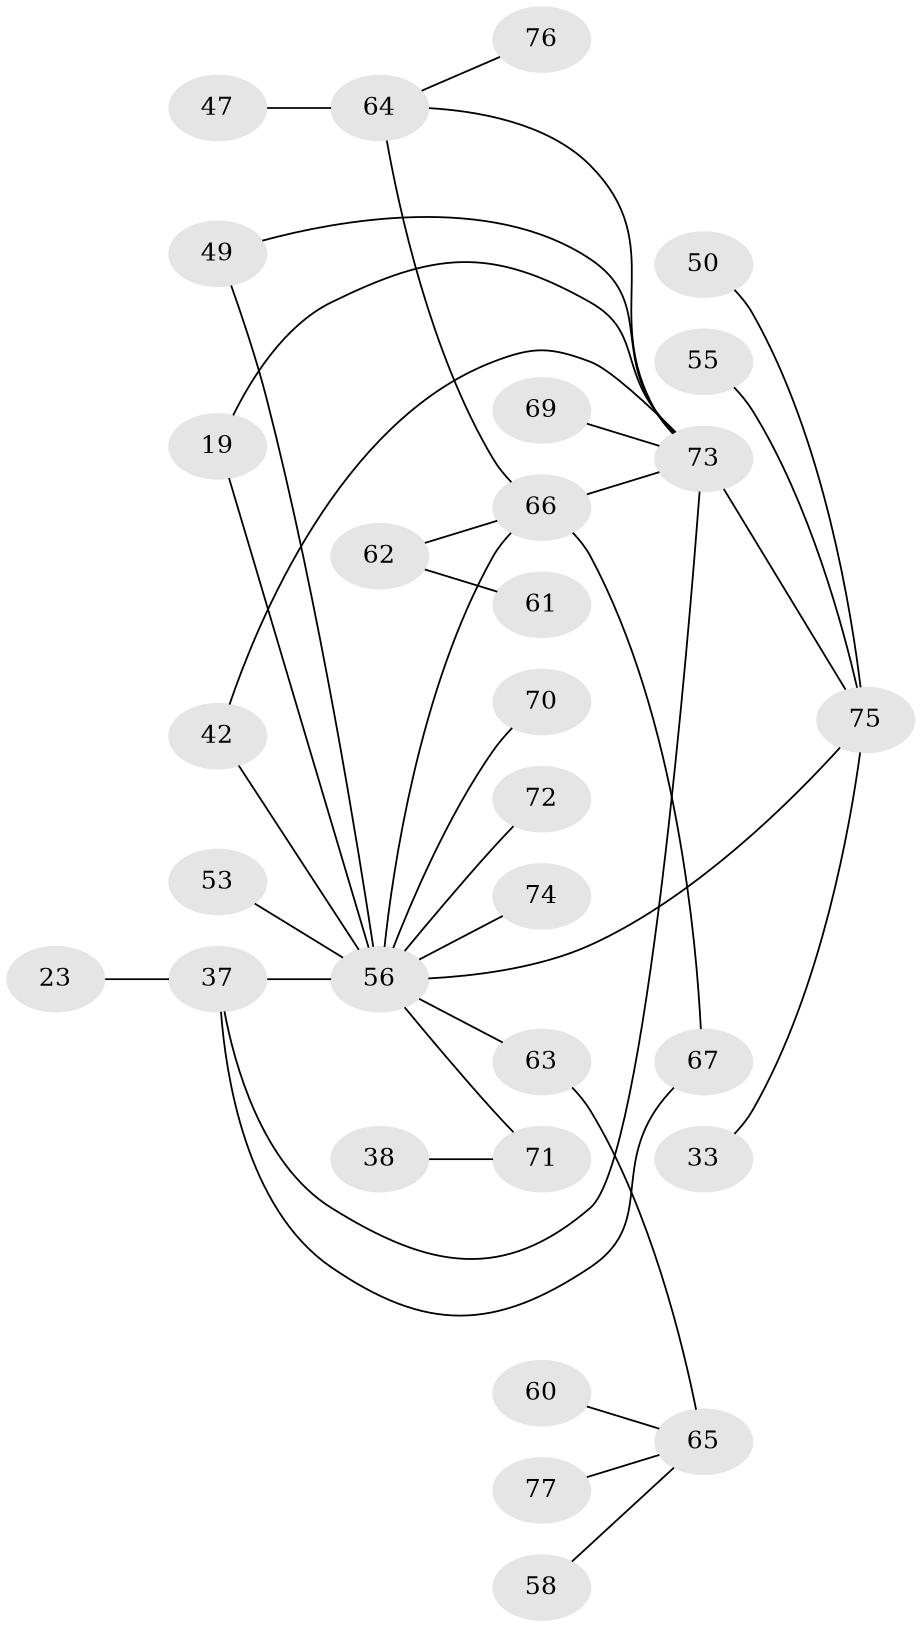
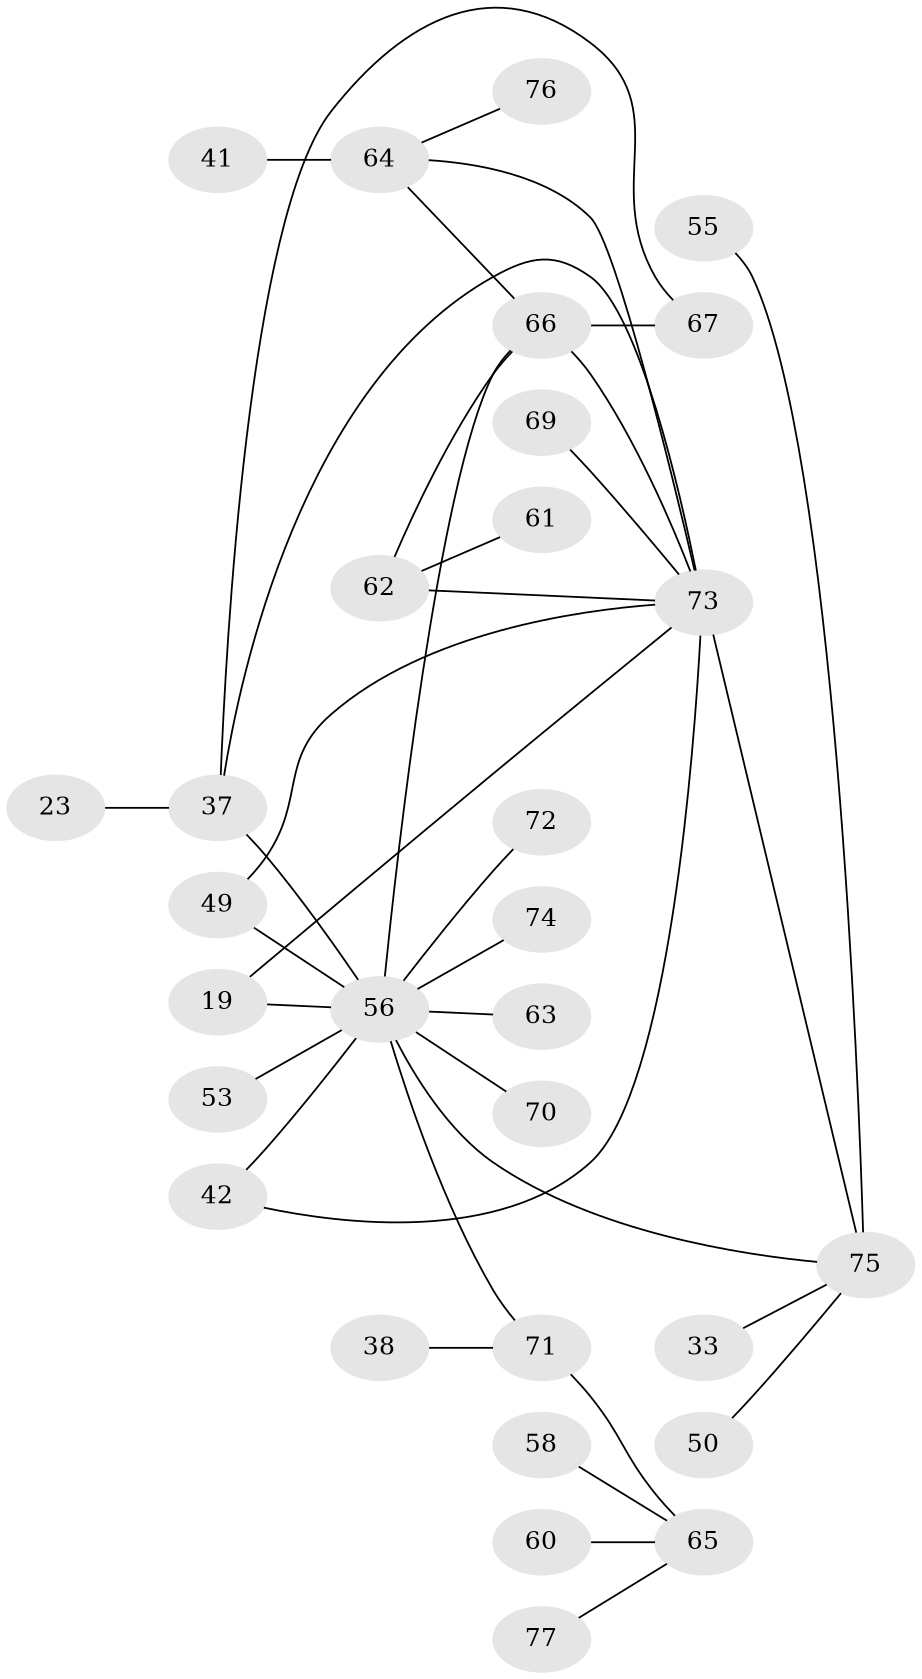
(218, 108) -> (218, 160)
none -> (542, 595)
(650, 1242) -> (623, 1445)
